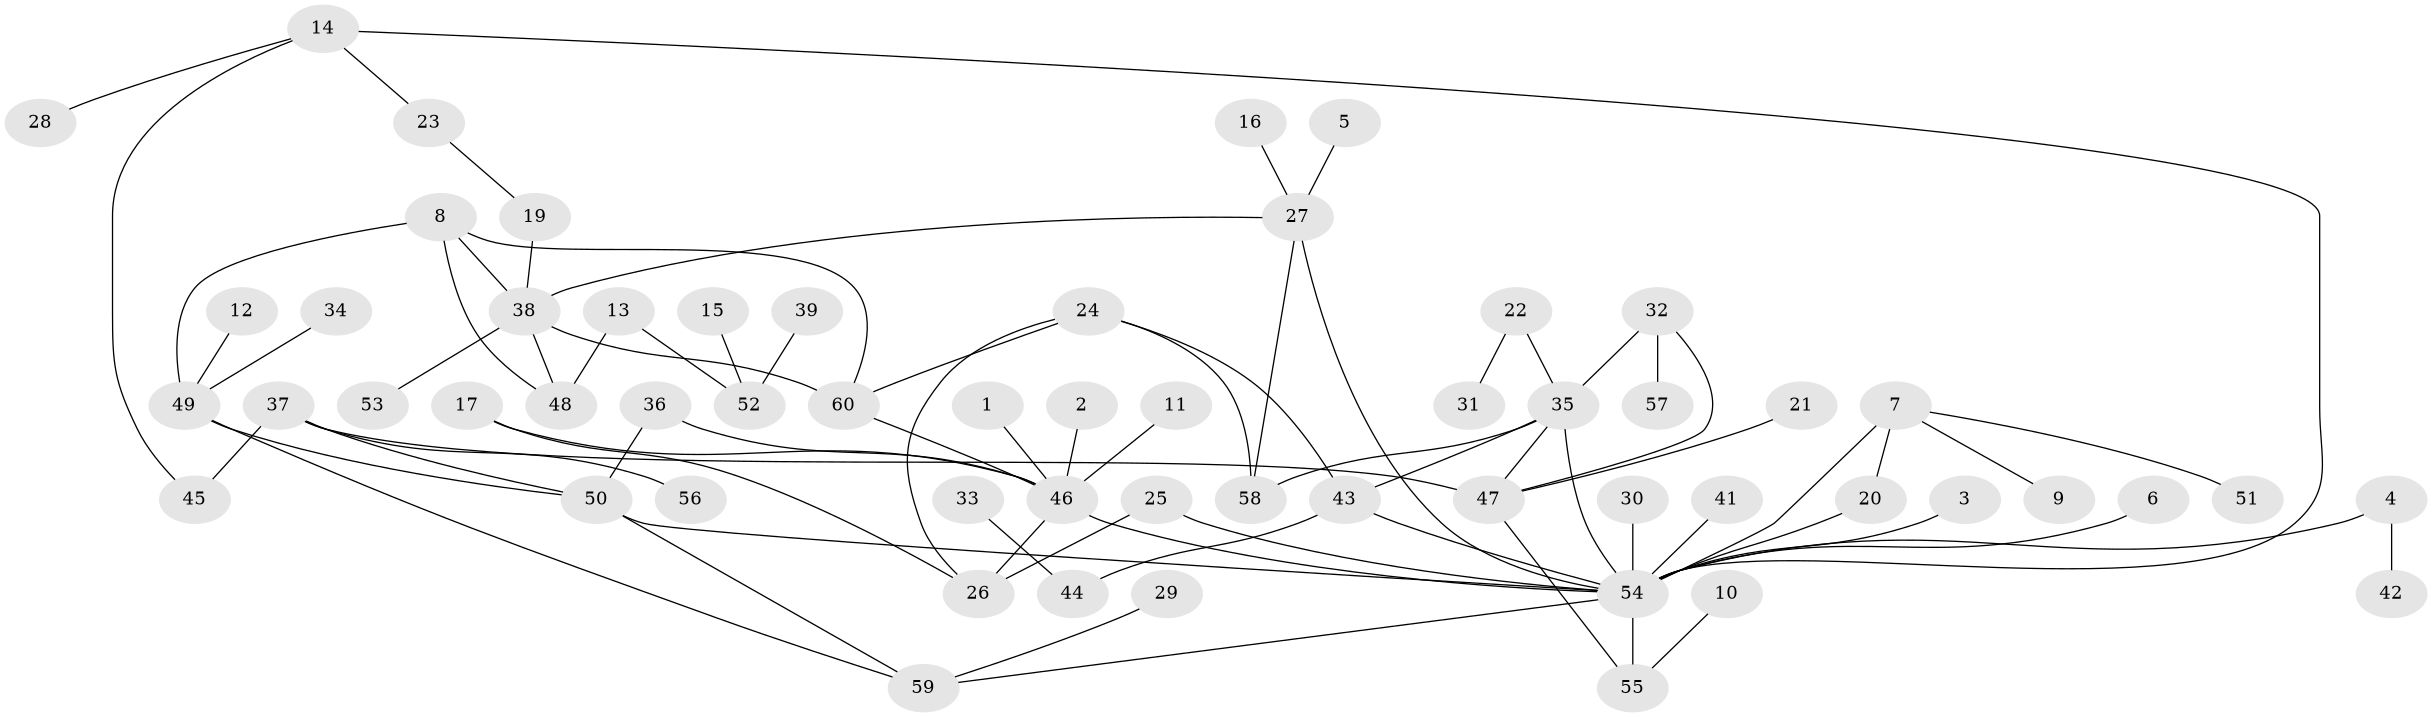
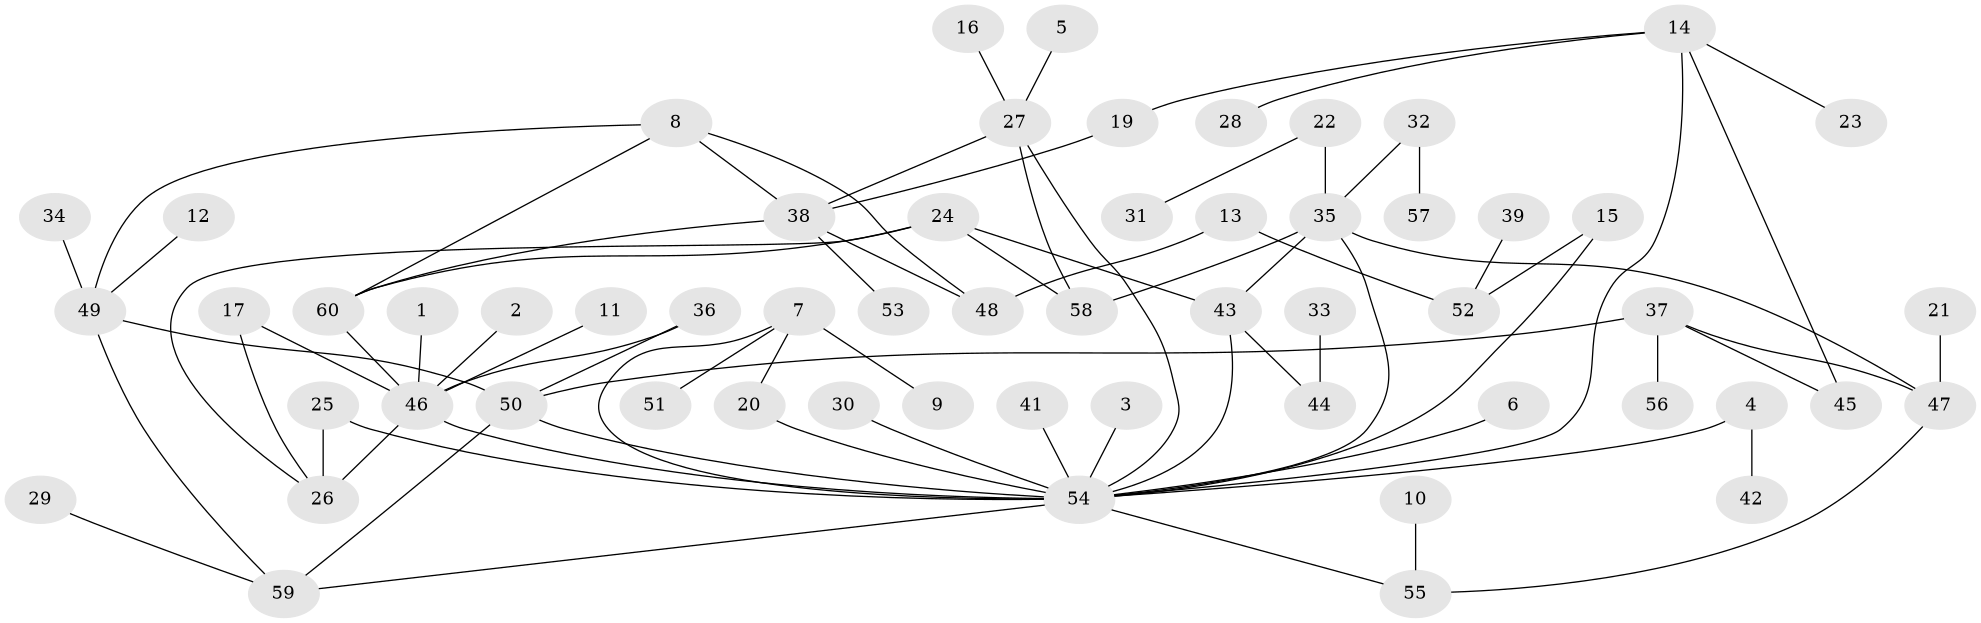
(482, 170) -> (1396, 59)
none -> (1389, 432)
(1688, 439) -> none
